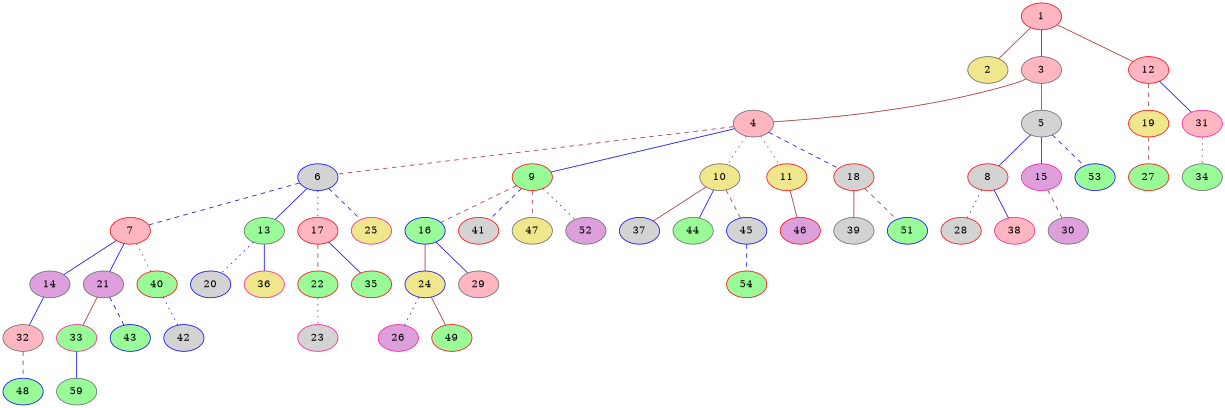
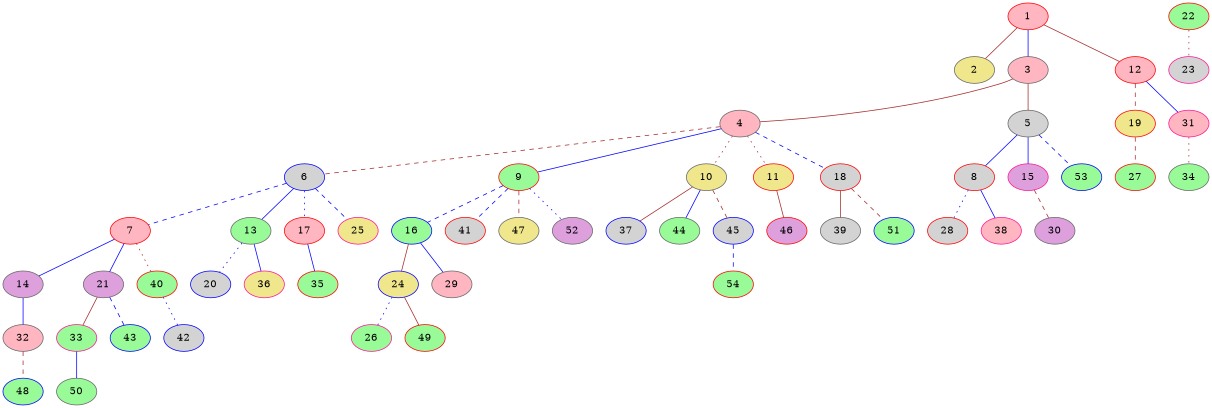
(479, 204) -> (465, 204)
(318, 258) -> none
(398, 338) -> (371, 338)
(77, 392) -> (77, 392)
